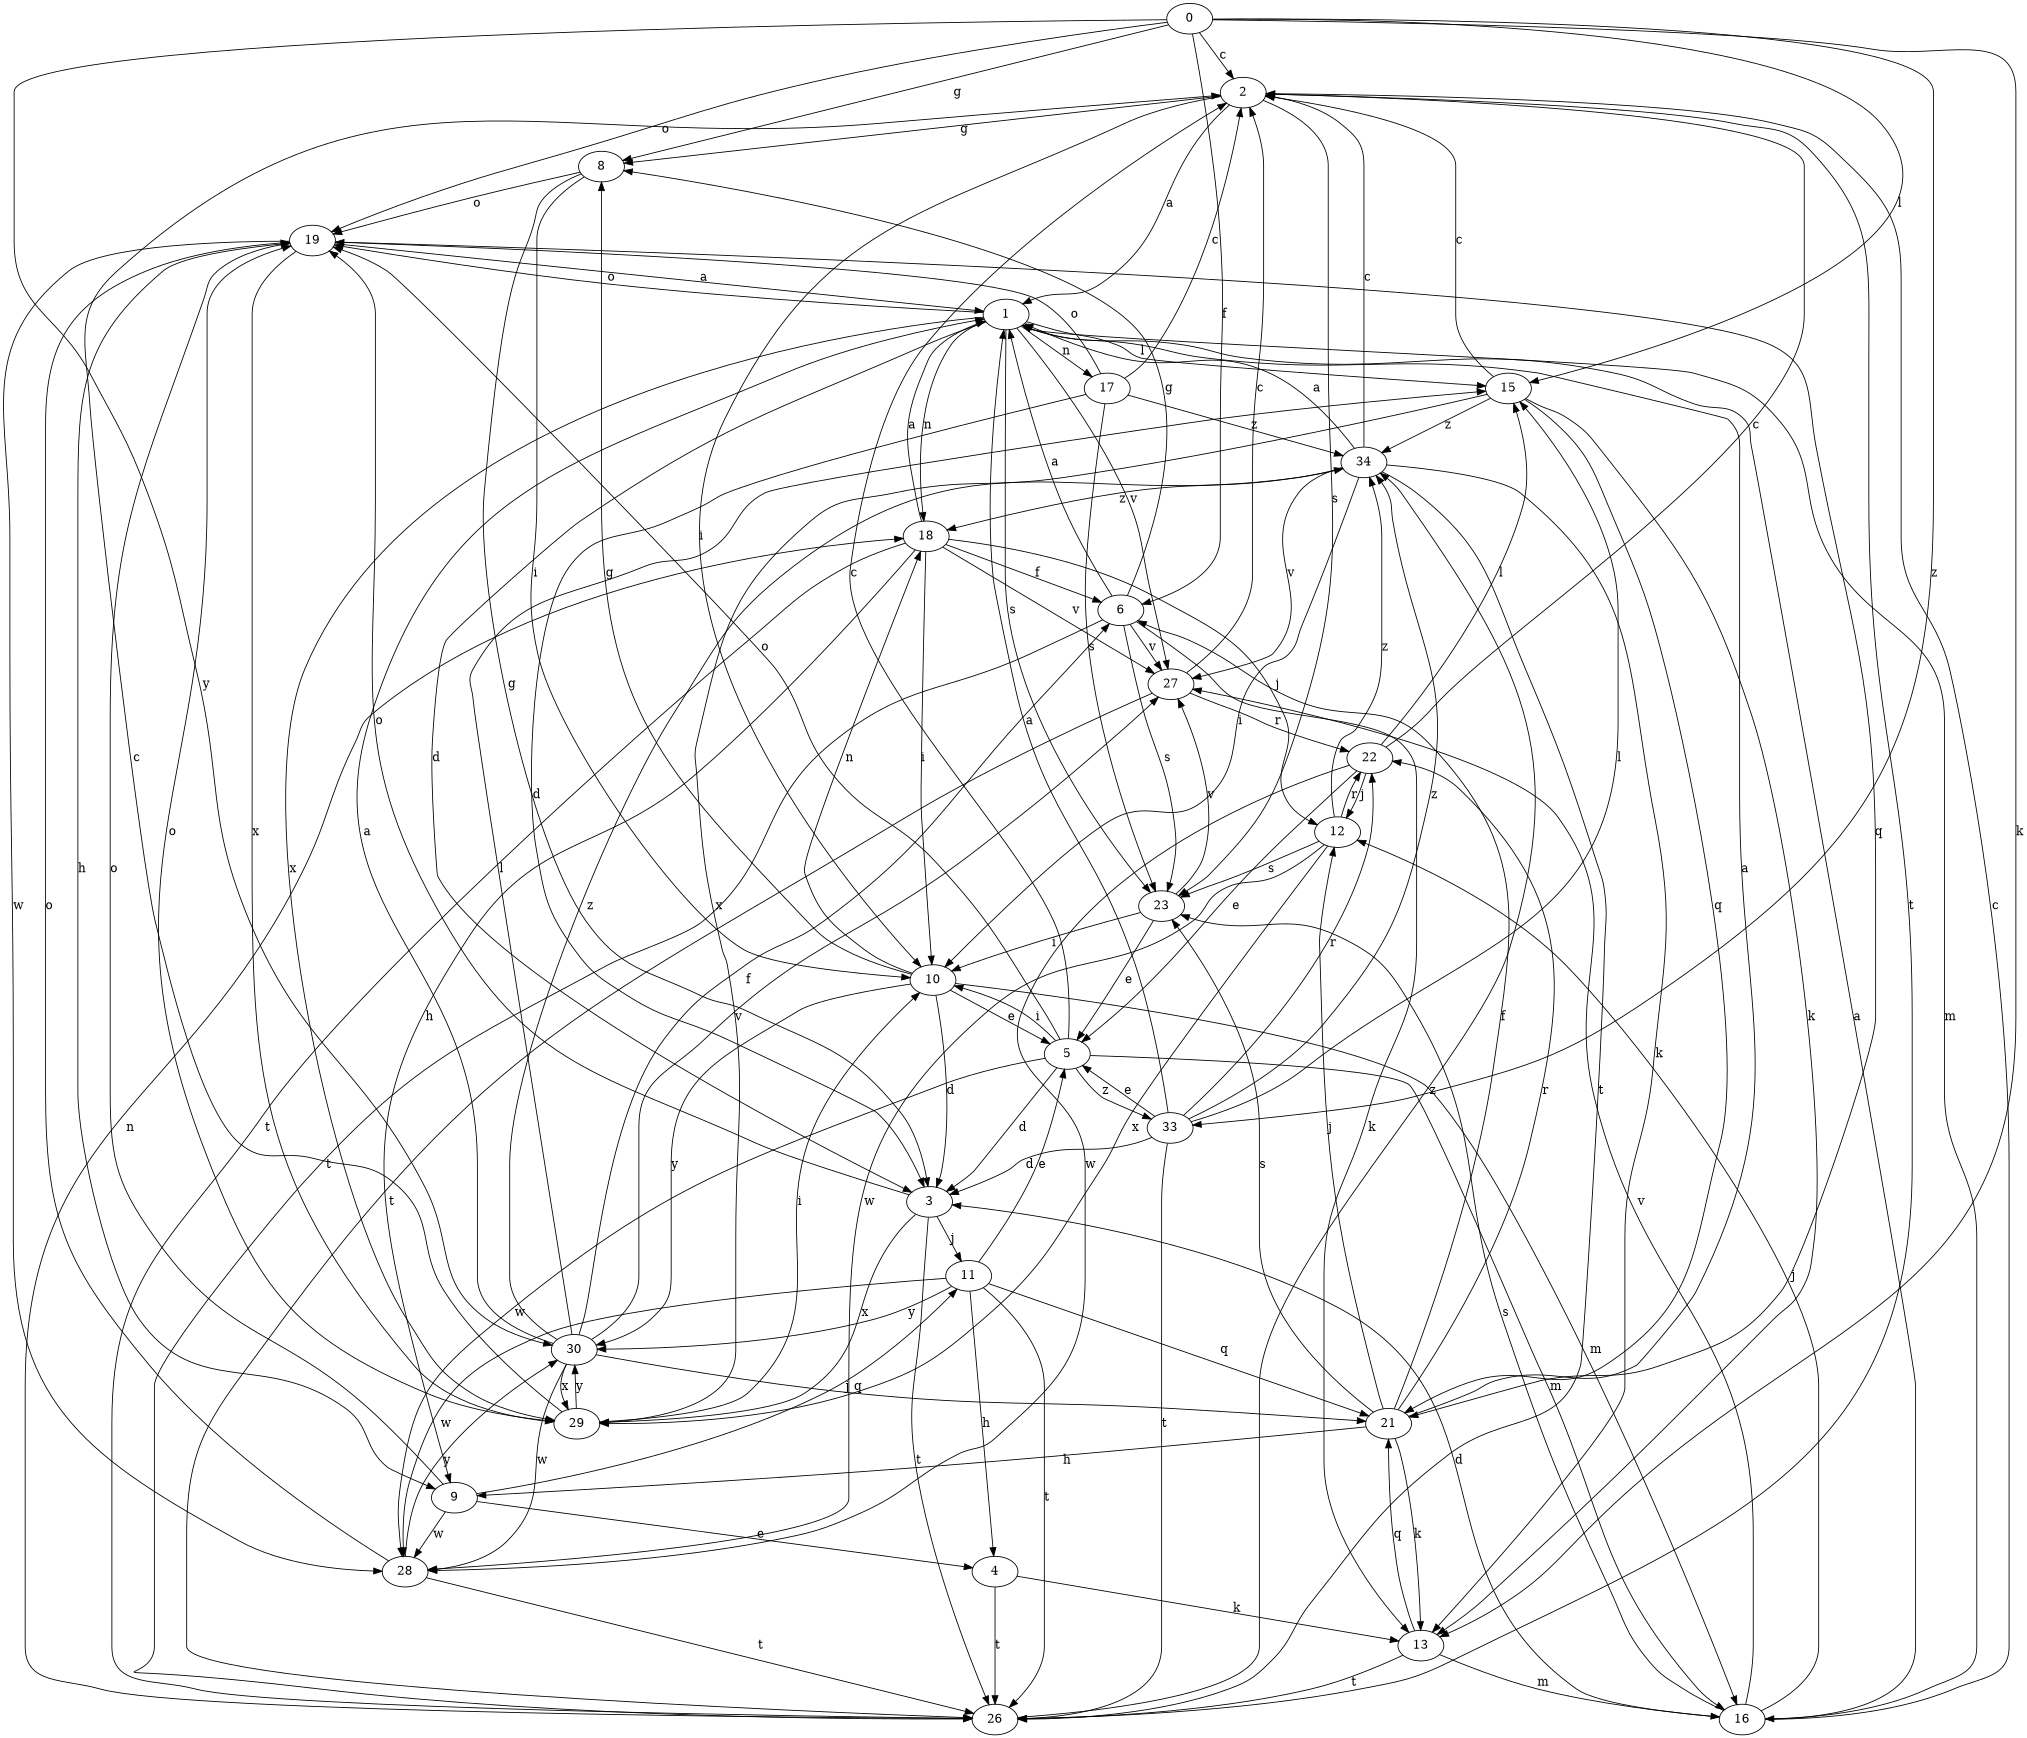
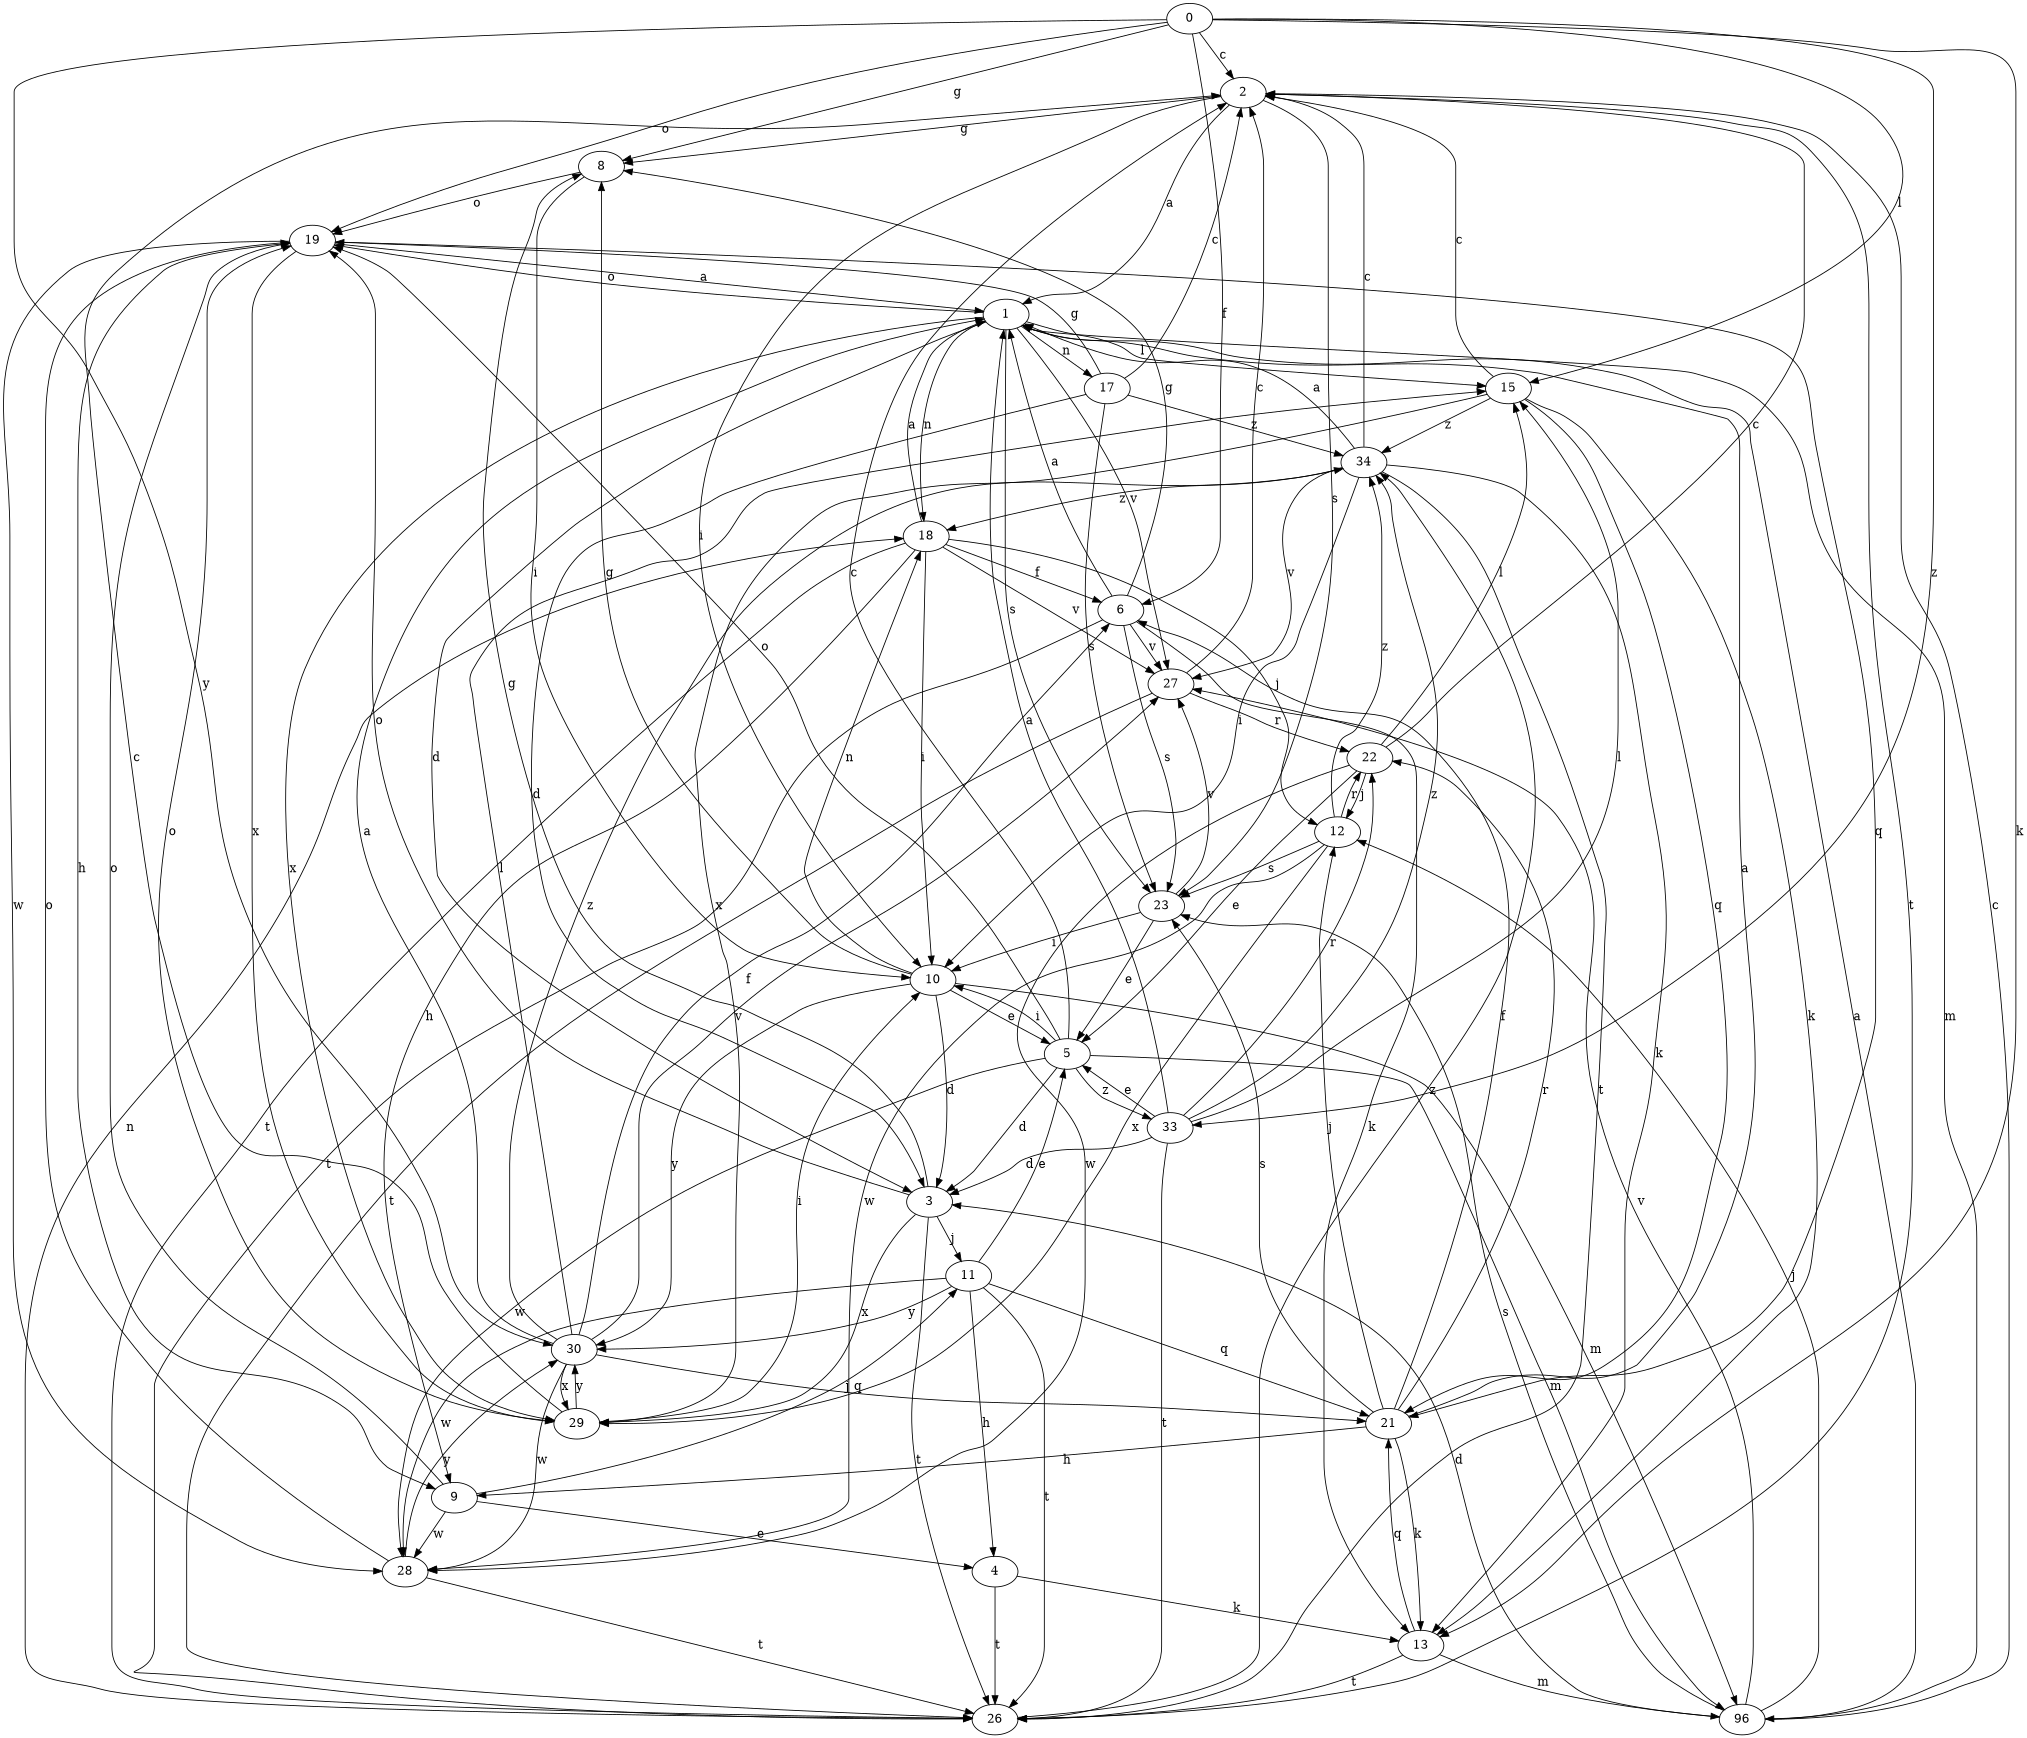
(1074, 315) -> (1075, 315)
(523, 761) -> (525, 769)
(1742, 1720) -> (1742, 1720)
